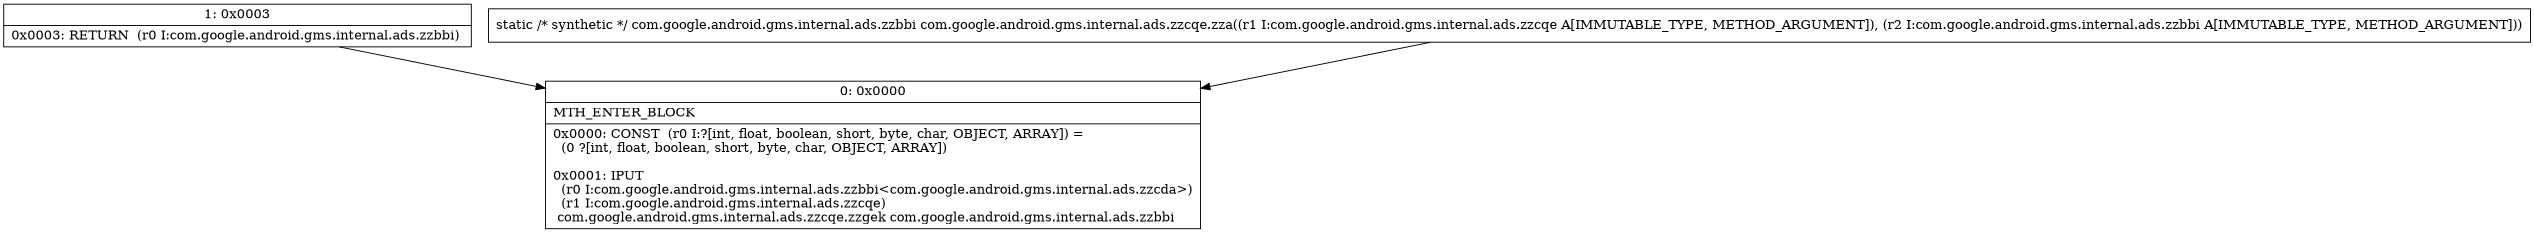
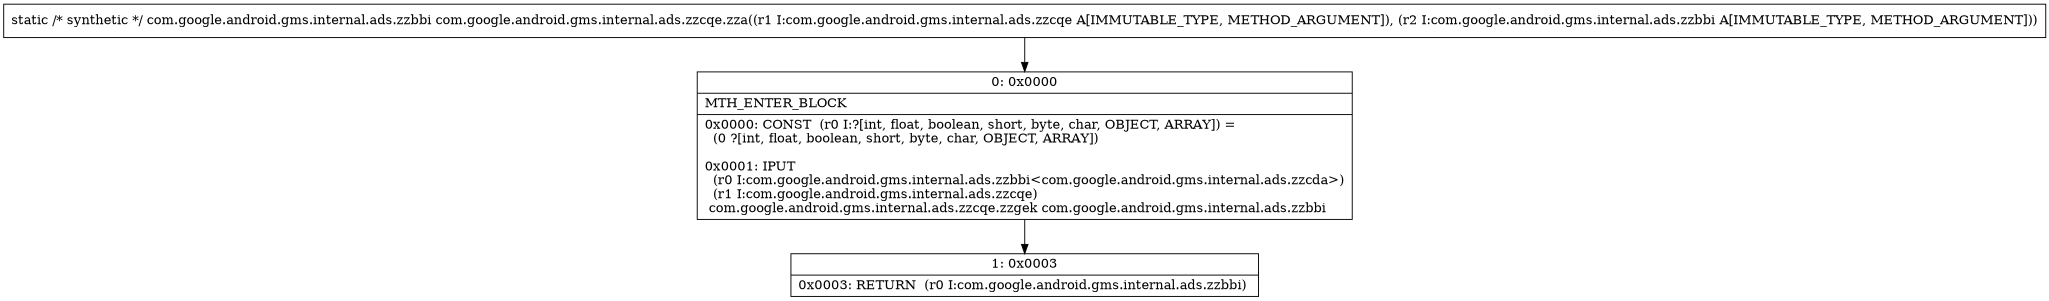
(438, 67) -> (1025, 232)
